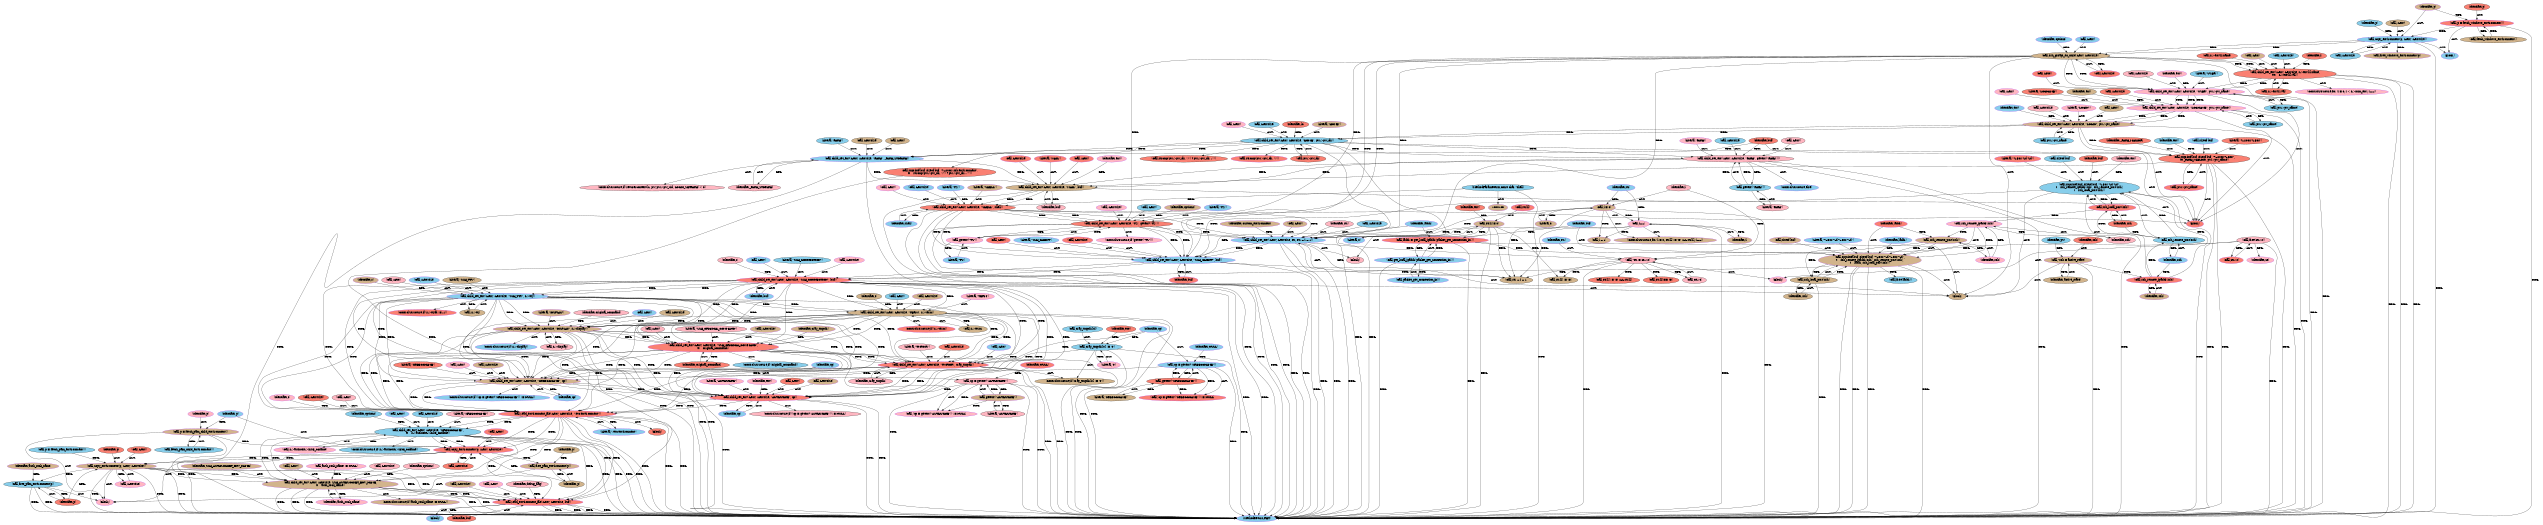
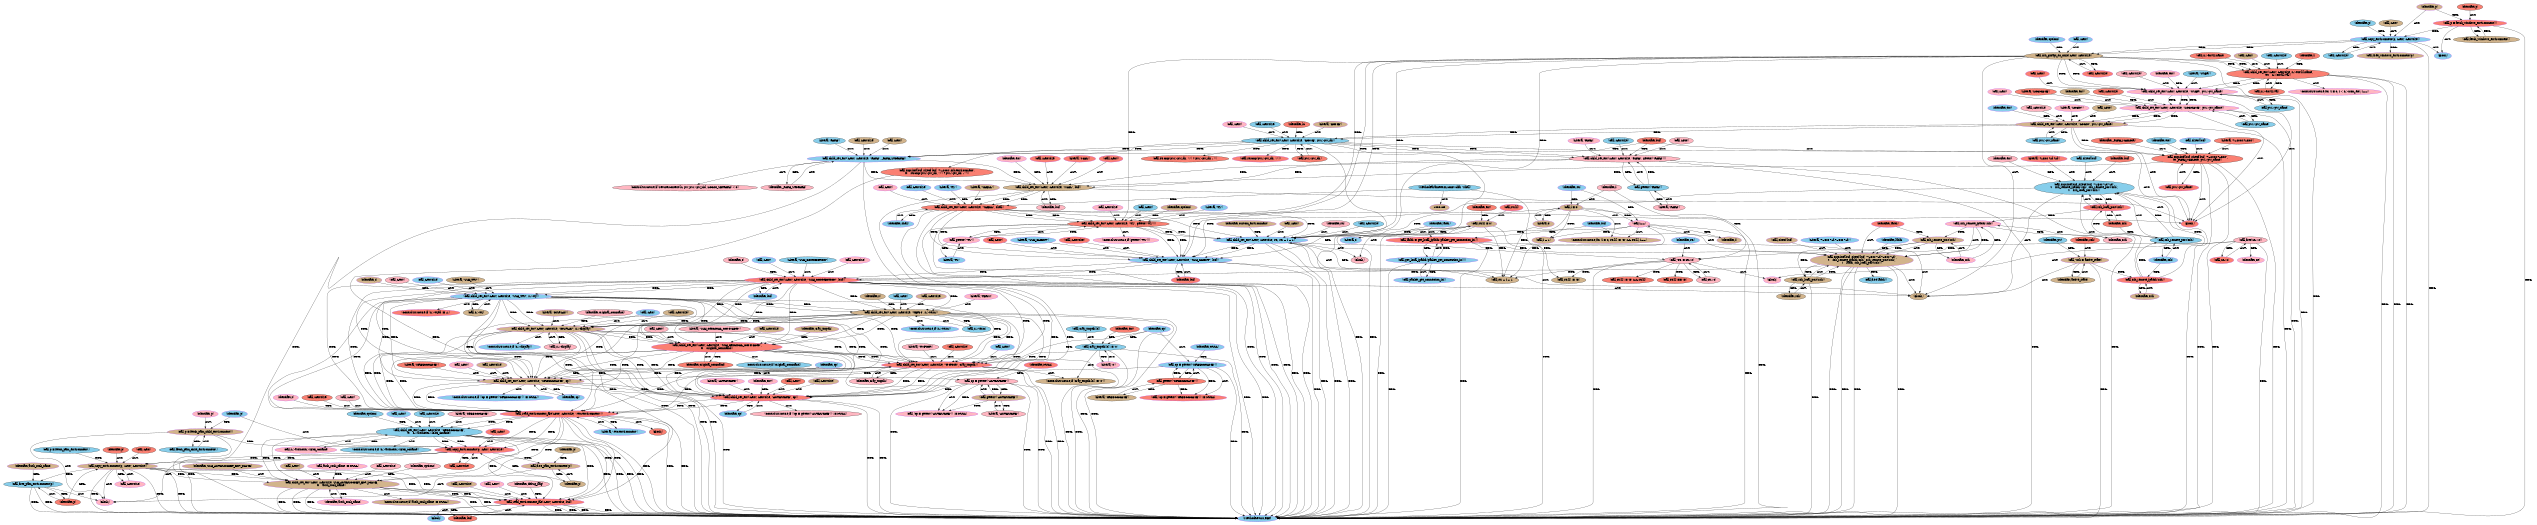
(1796, 188) -> none
(1423, 272) -> (1433, 272)
(1563, 272) -> (1572, 272)
(926, 329) -> (930, 329)
(973, 329) -> (977, 329)
